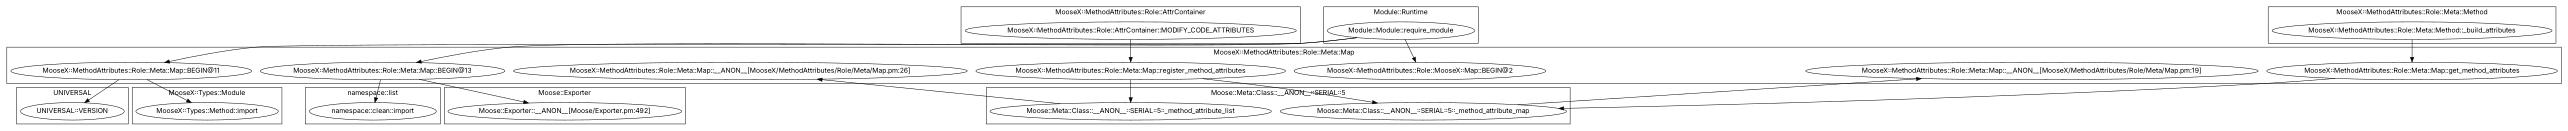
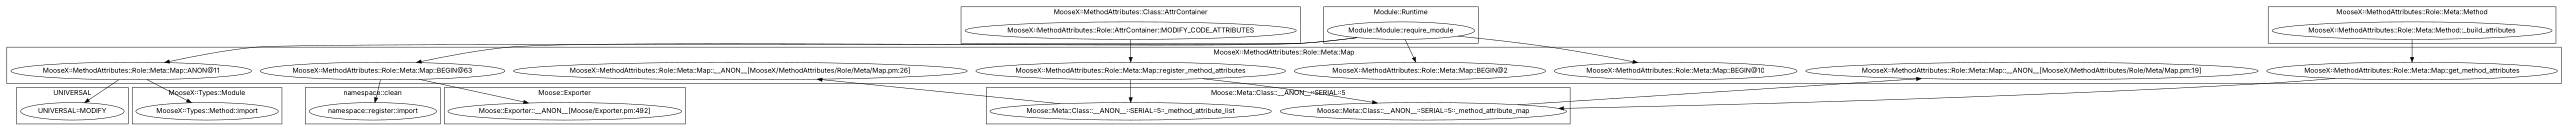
(1131, 12) -> (1131, 12)
(131, 71) -> (131, 71)
(383, 71) -> (383, 71)
(1420, 71) -> (1420, 71)
none -> (1676, 71)
(373, 93) -> (373, 93)
(72, 111) -> (72, 111)
(373, 111) -> (373, 111)
